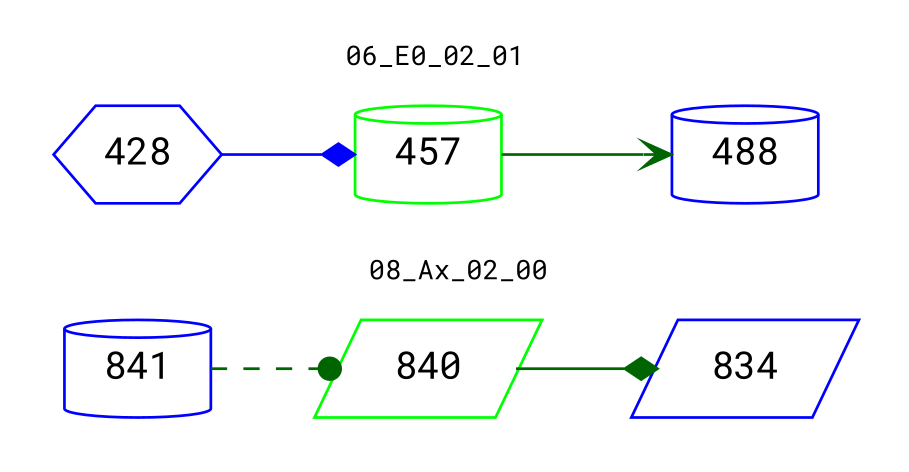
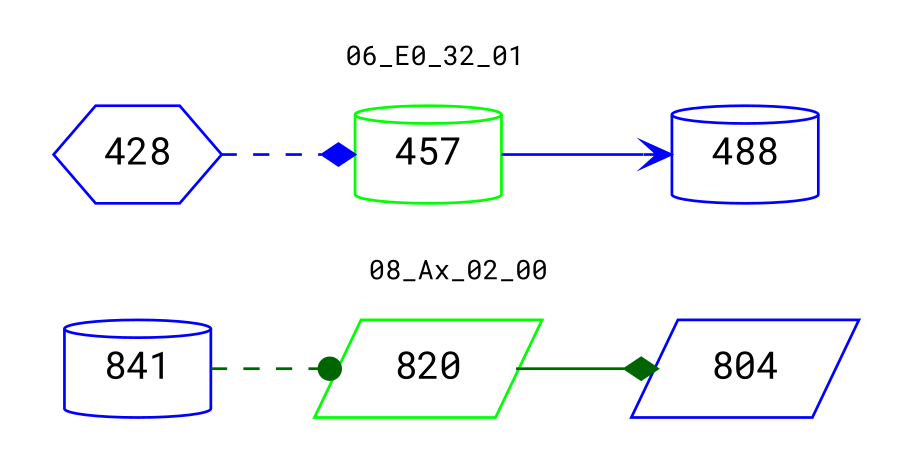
(436, 58) -> (436, 58)
(271, 155) -> (271, 155)
(573, 155) -> (573, 155)
(428, 369) -> (428, 369)
(745, 369) -> (745, 369)
